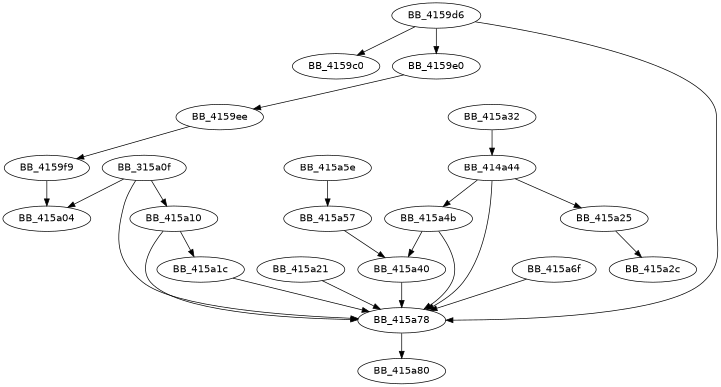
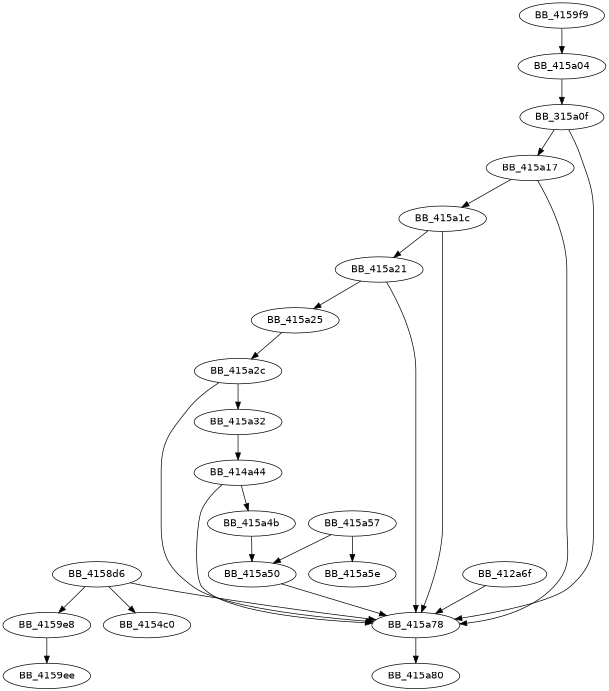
(436, 16) -> (97, 574)
(336, 66) -> (147, 625)
(436, 66) -> (47, 625)
(137, 142) -> none
(328, 190) -> (352, 545)
(99, 192) -> (562, 88)
(545, 192) -> (340, 293)
(174, 219) -> (530, 168)
none -> (414, 242)
(402, 270) -> (252, 574)
(554, 270) -> (505, 574)
(455, 271) -> (171, 566)
none -> (238, 393)
